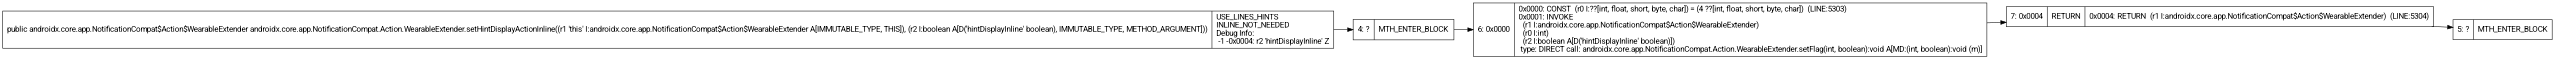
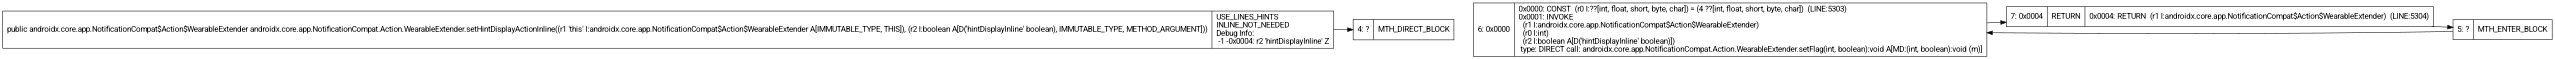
(1414, 29) -> (1414, 29)
(1461, 30) -> (2223, 33)
